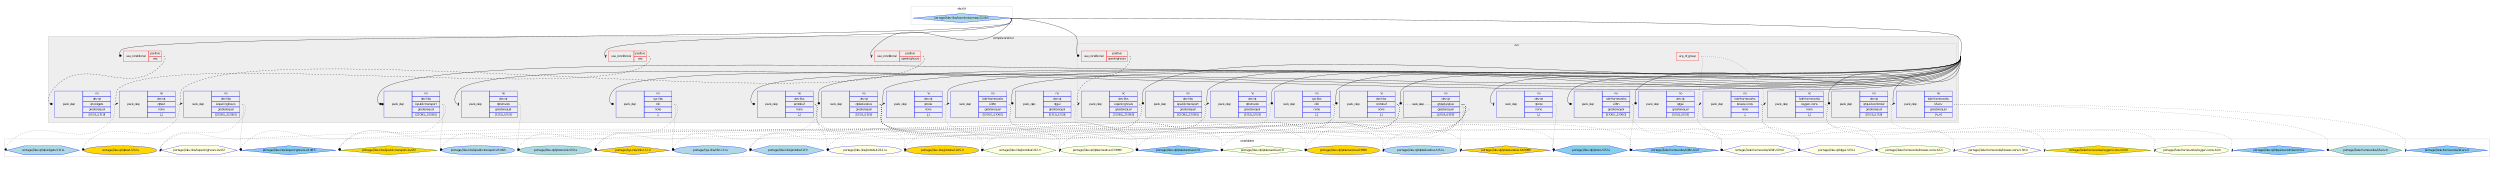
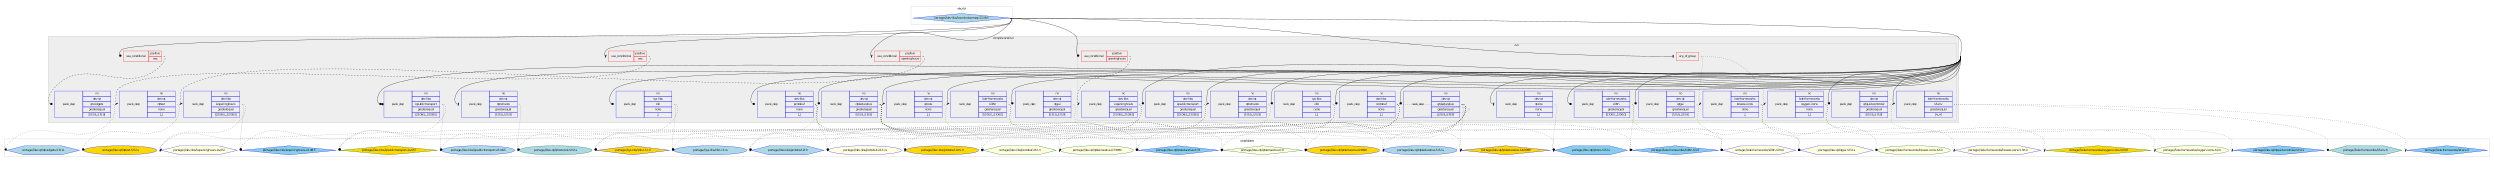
none -> (1358, 39)
